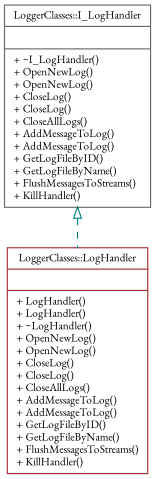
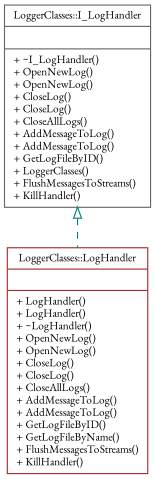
(65, 171) -> (51, 171)
